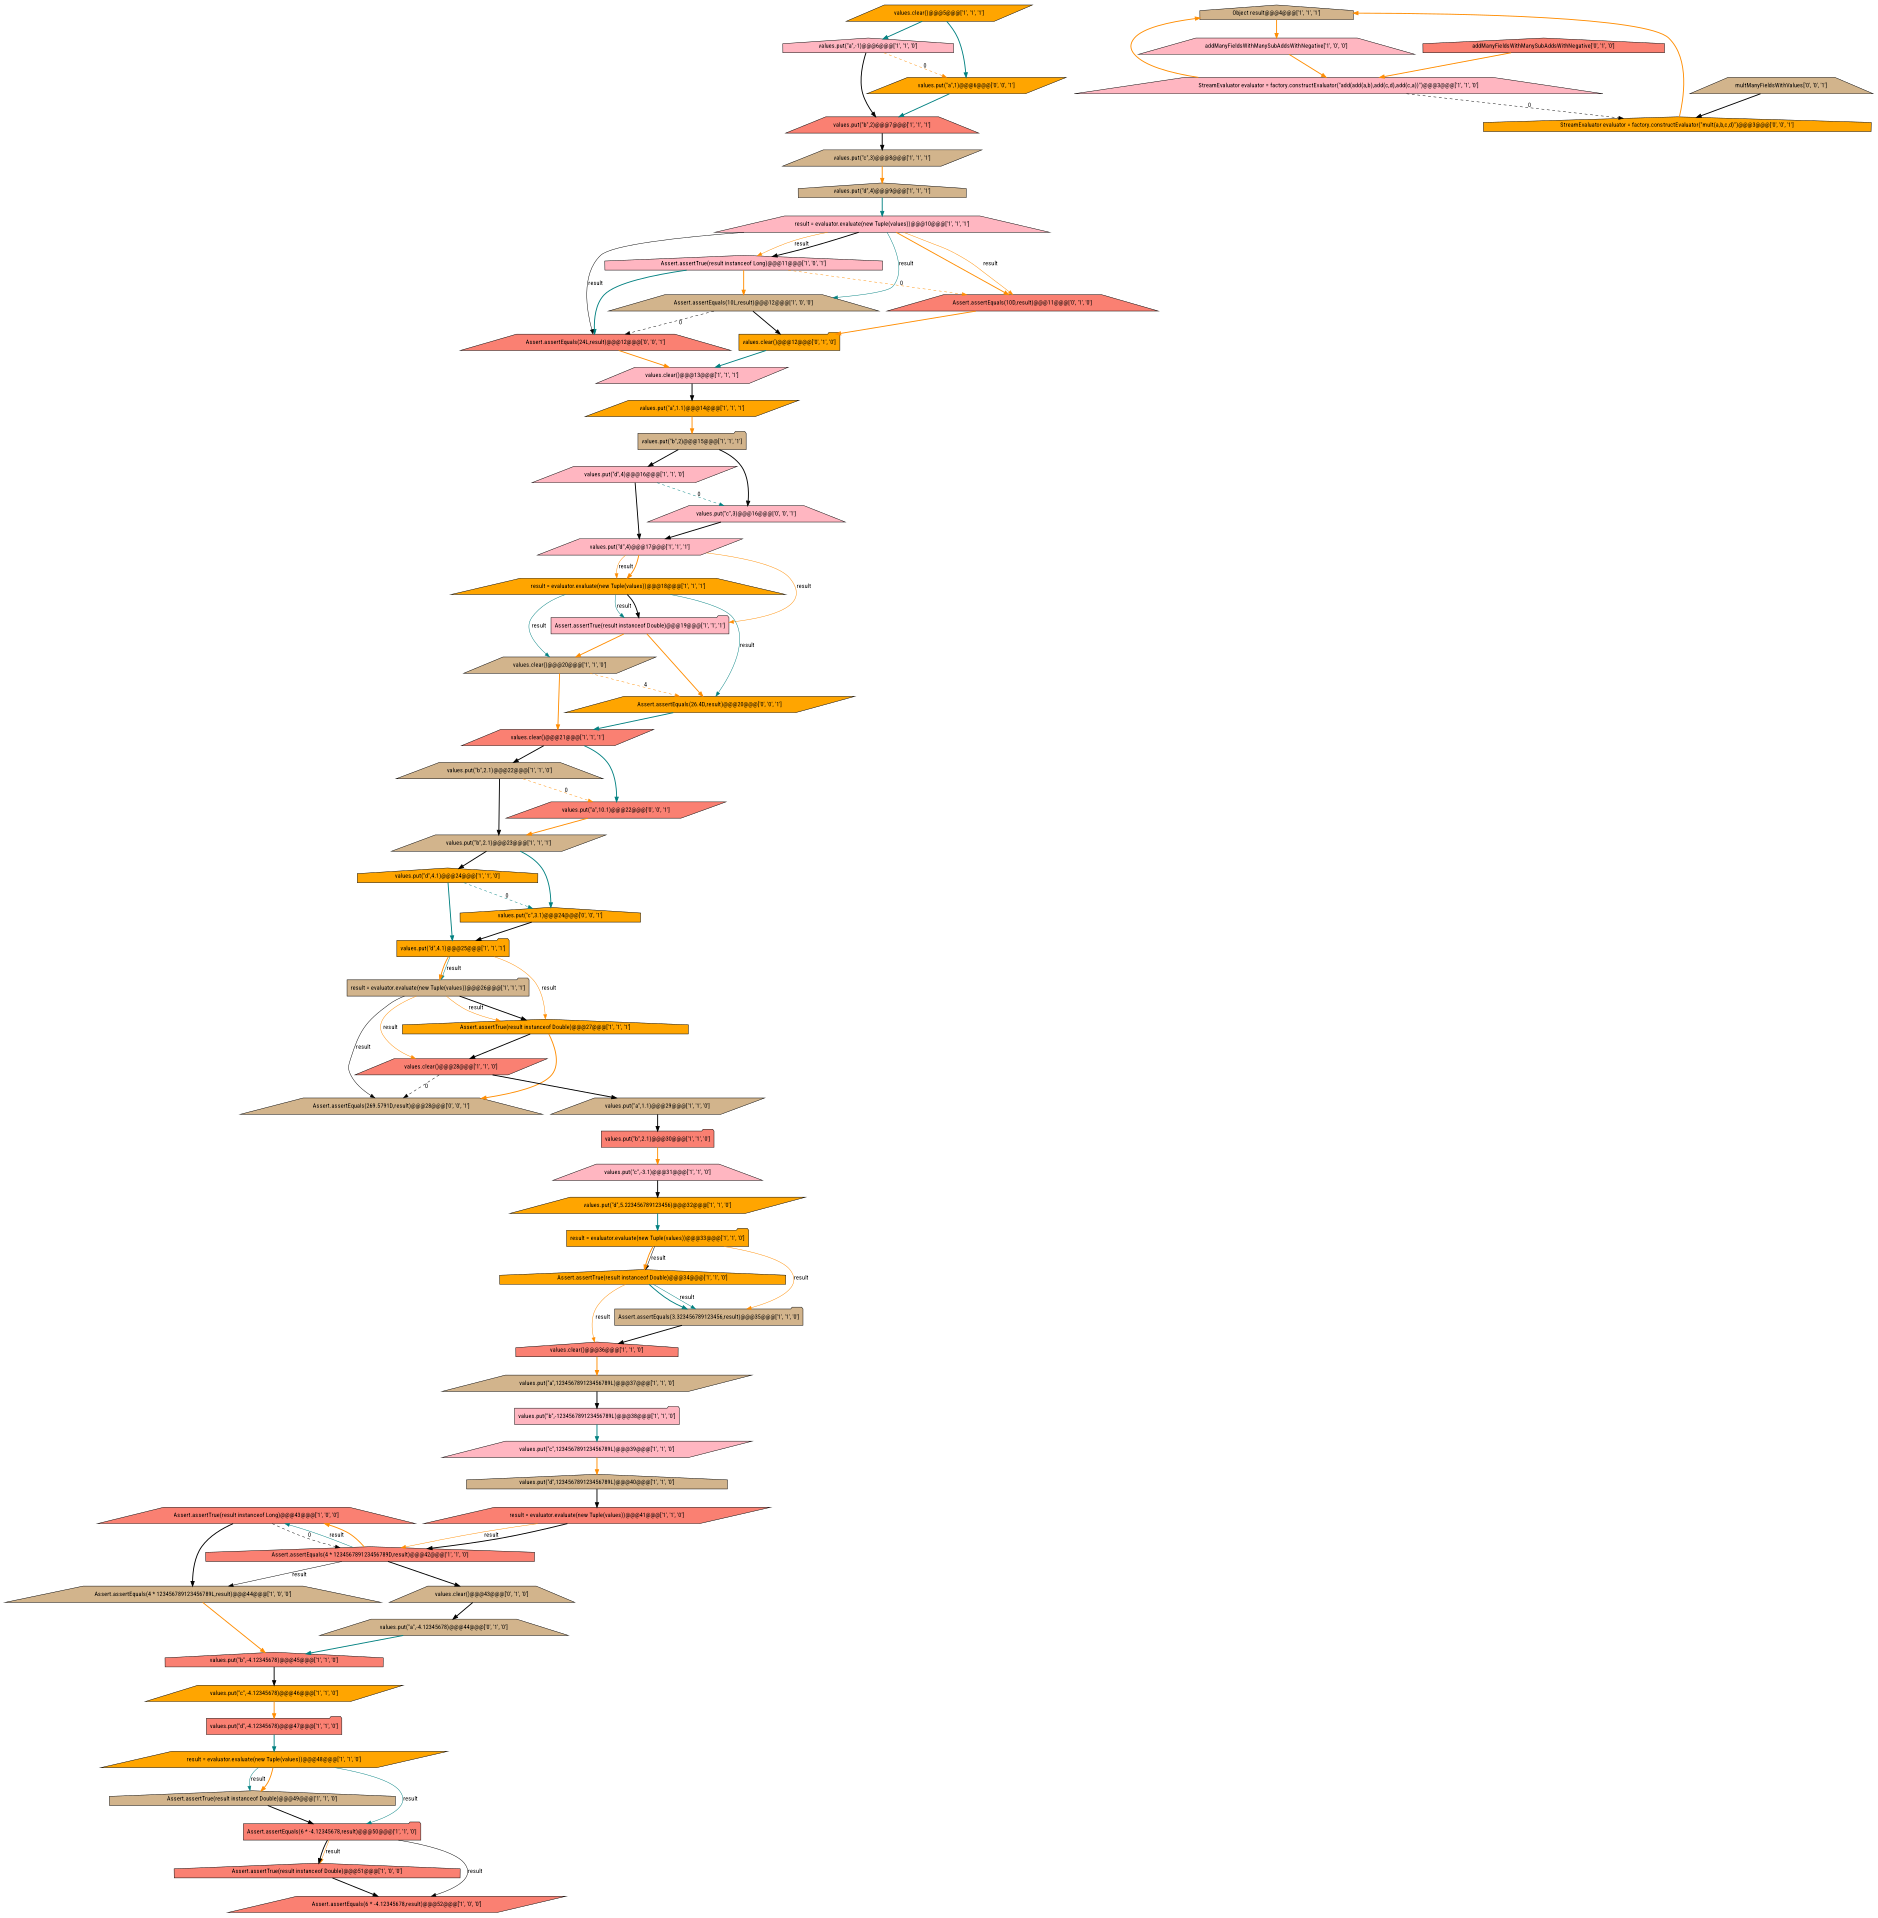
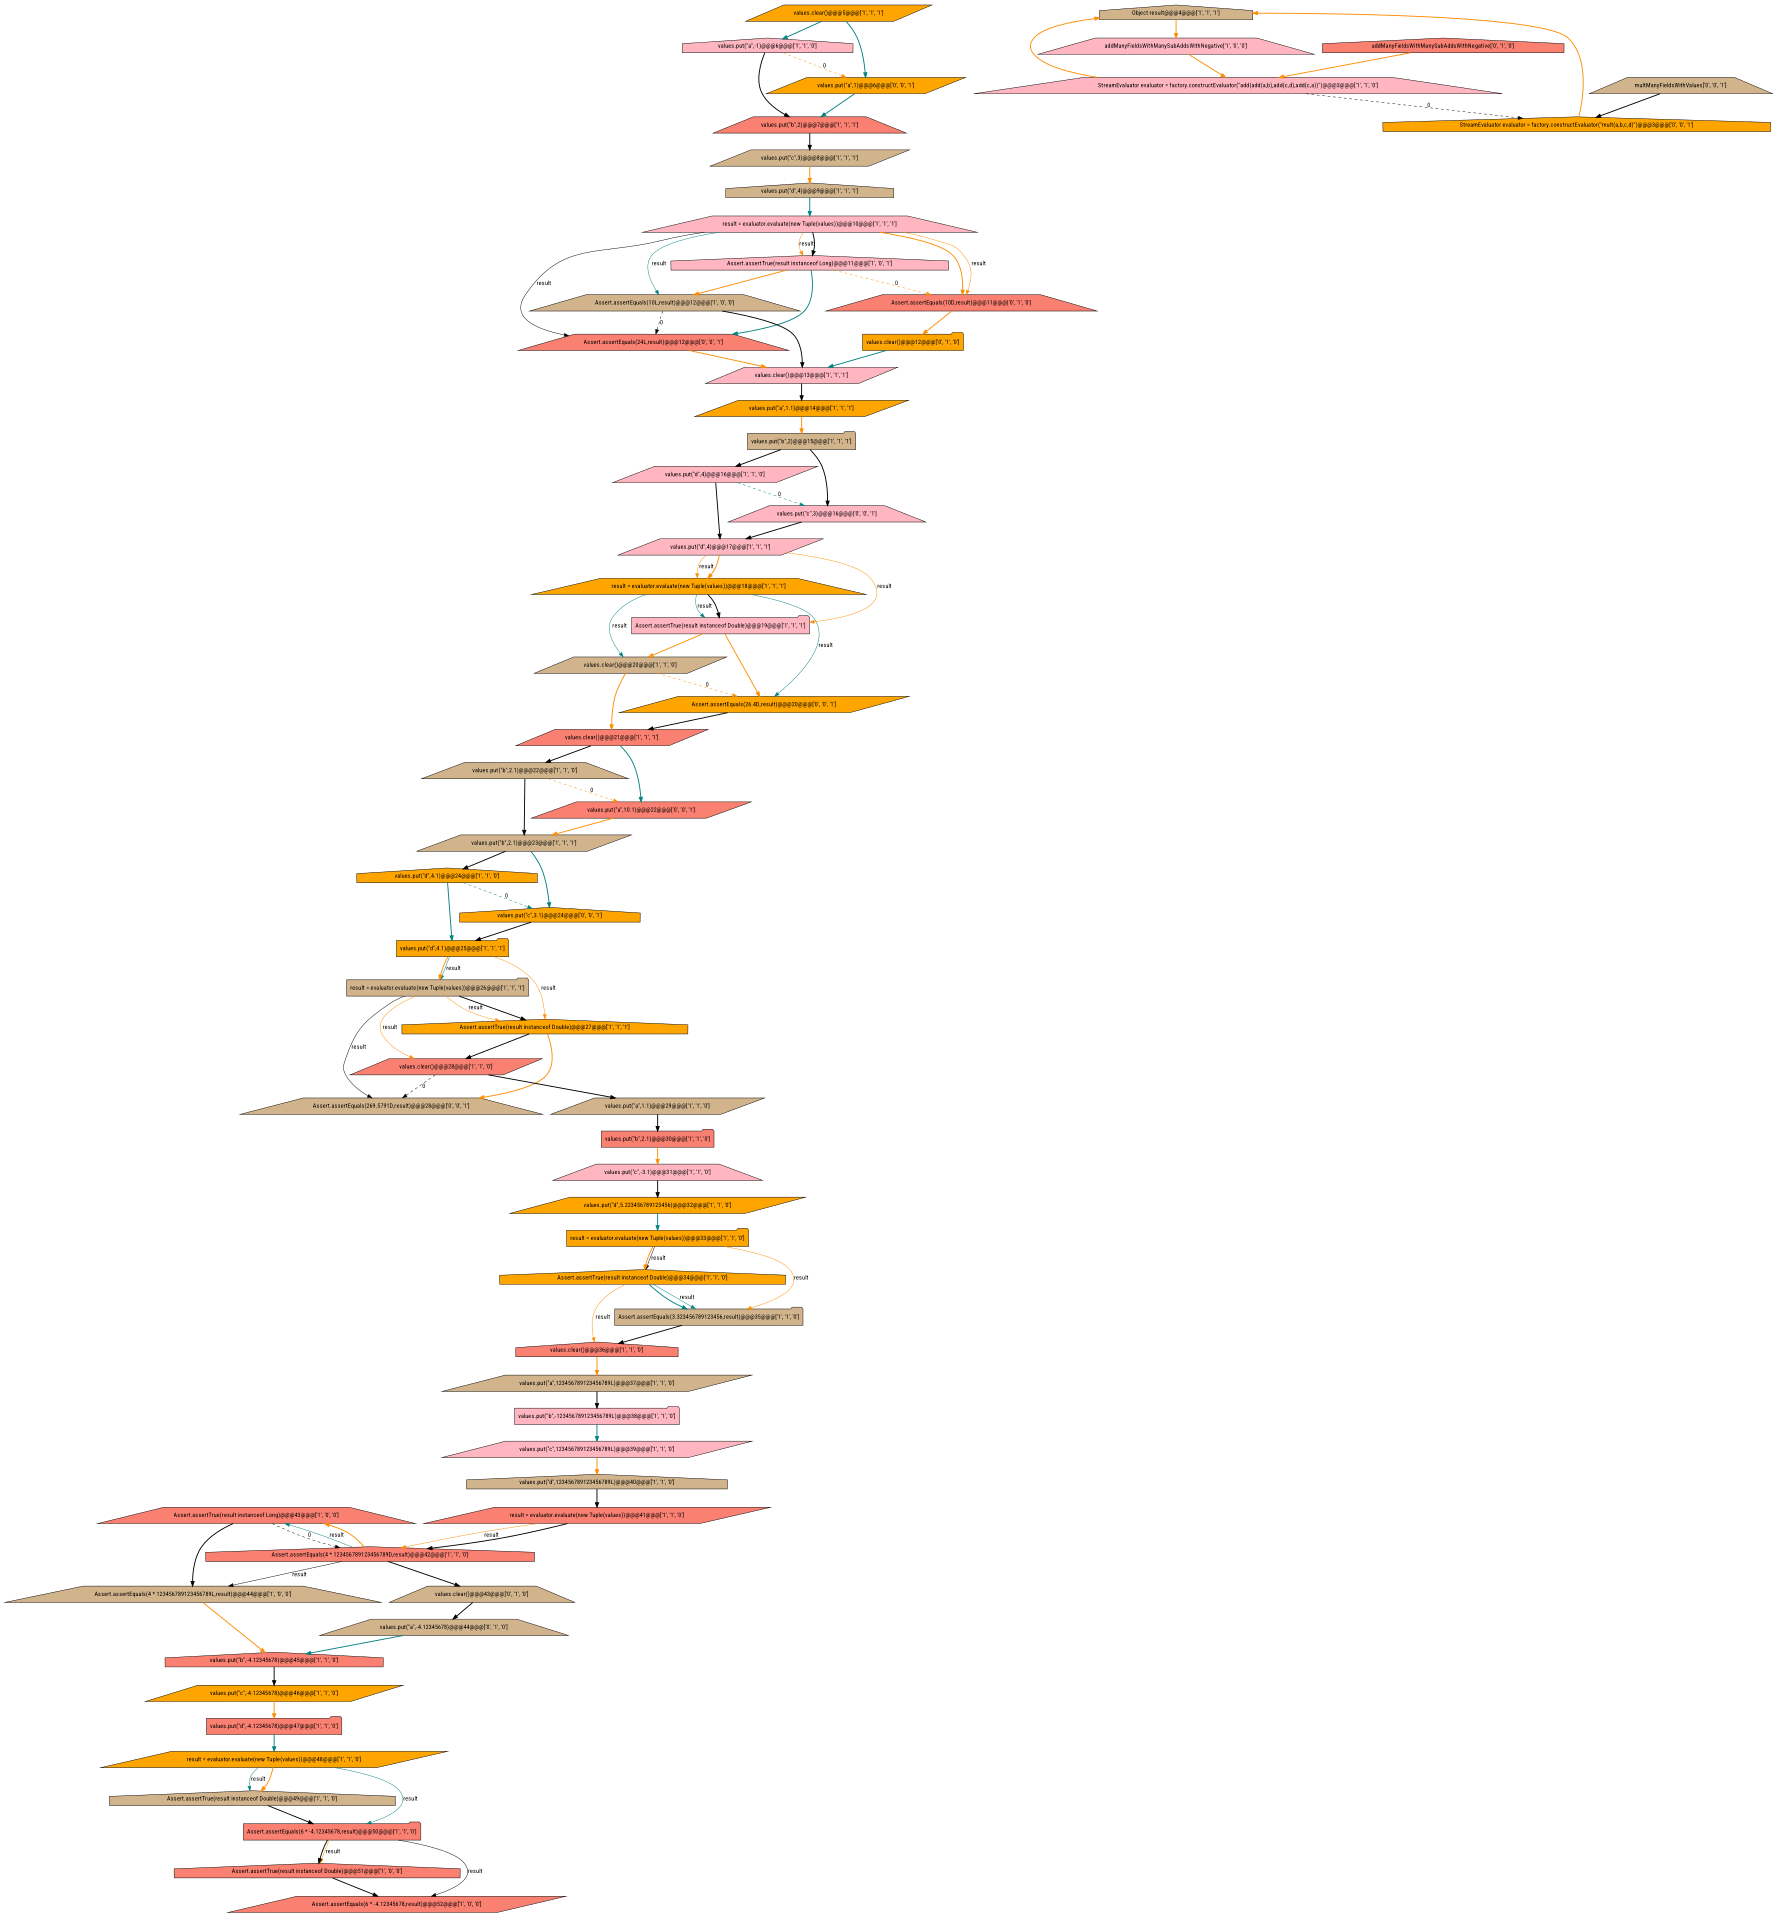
(765, 321) -> (771, 323)
(646, 685) -> (707, 685)
(636, 721) -> (690, 721)
